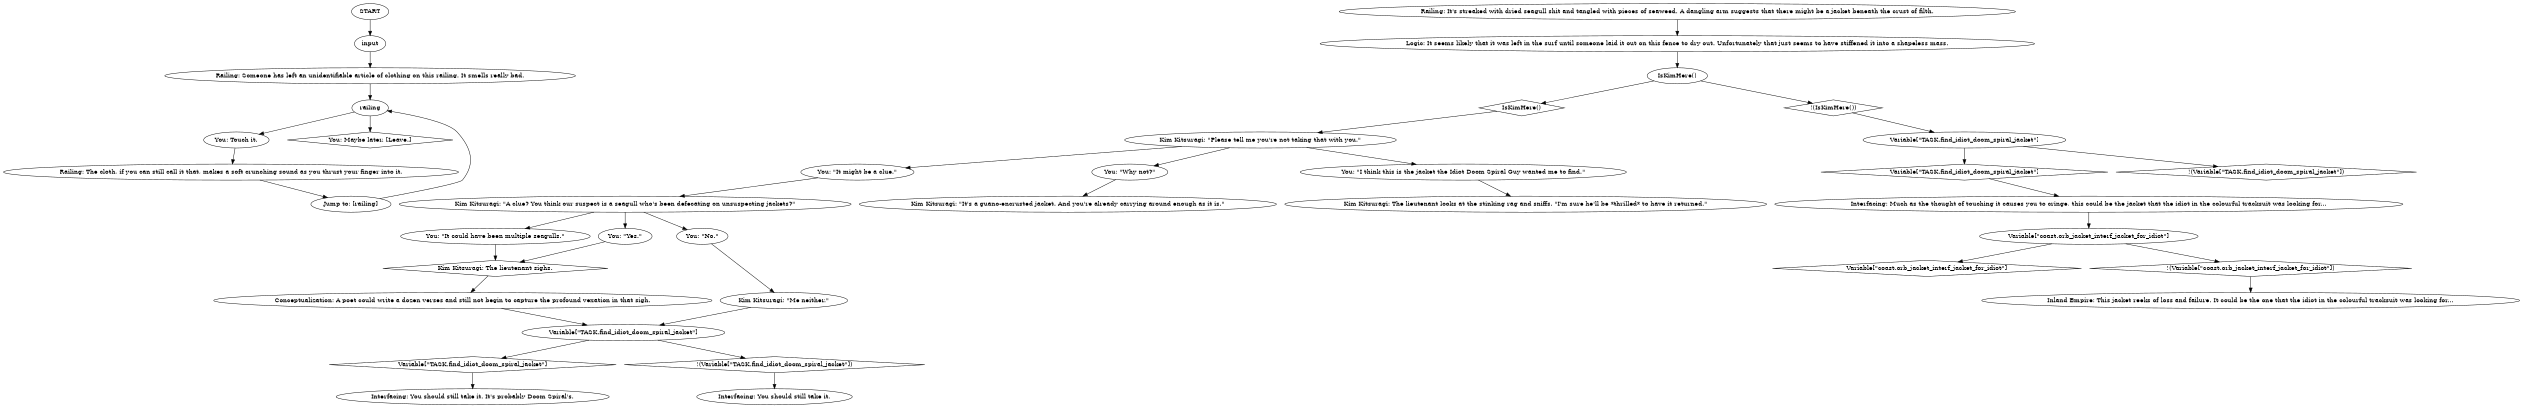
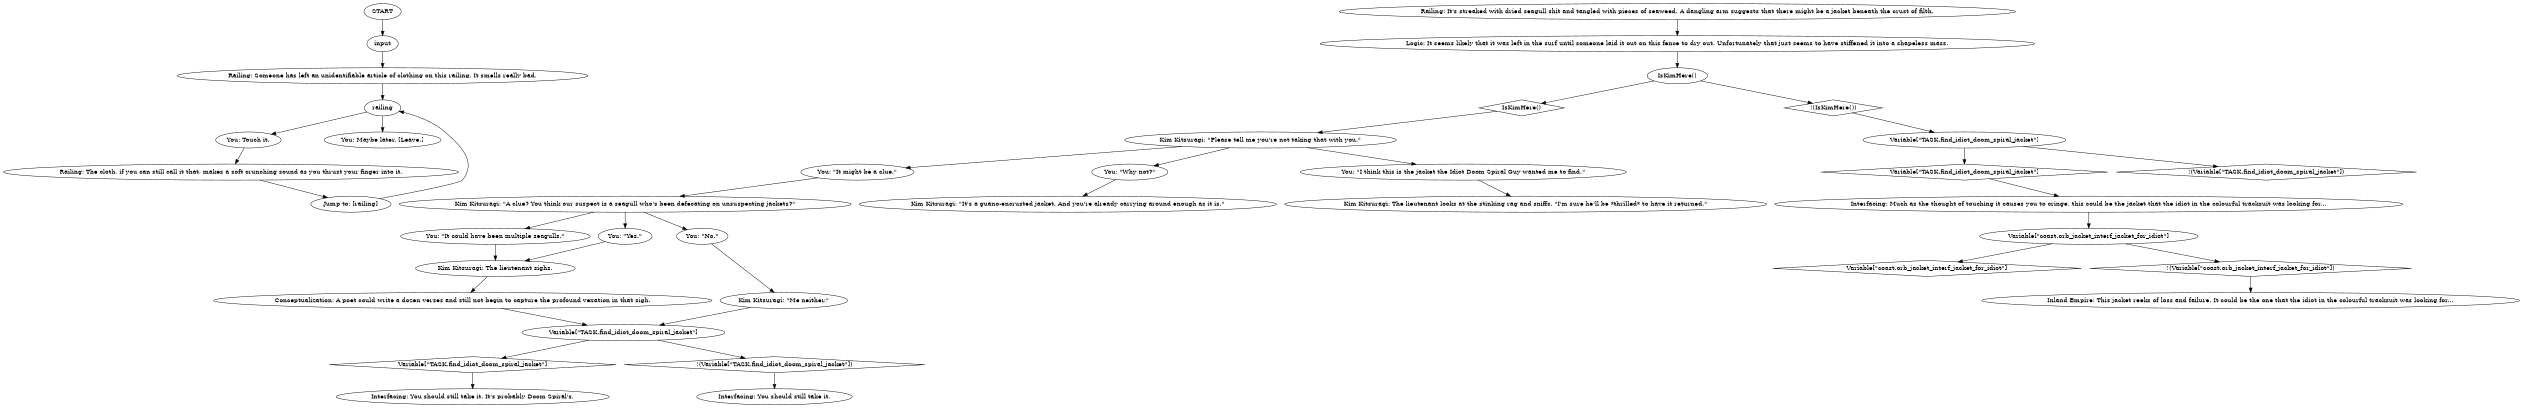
(370, 140) -> (383, 140)
(495, 268) -> (495, 268)
